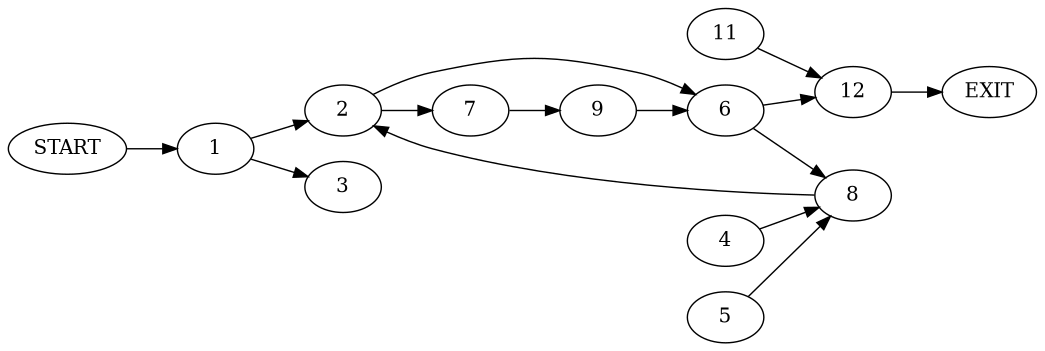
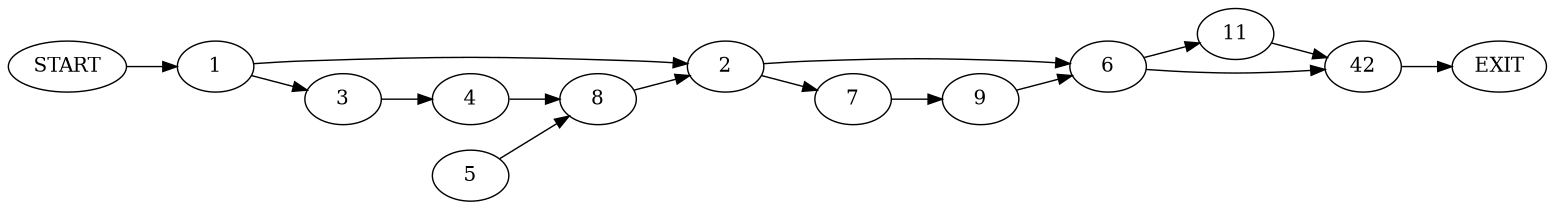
(853, 92) -> (1363, 67)
none -> (400, 99)
(783, 149) -> (1165, 52)
